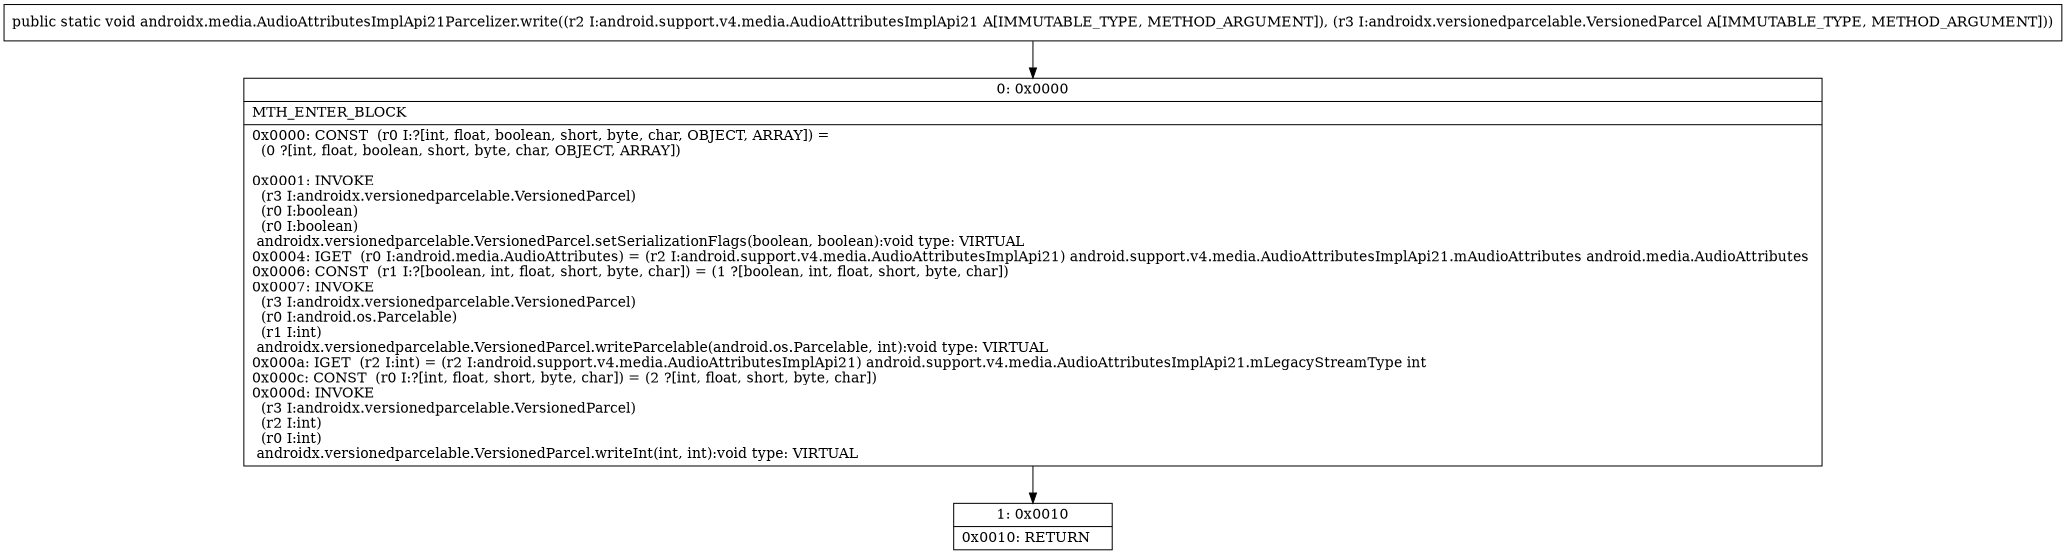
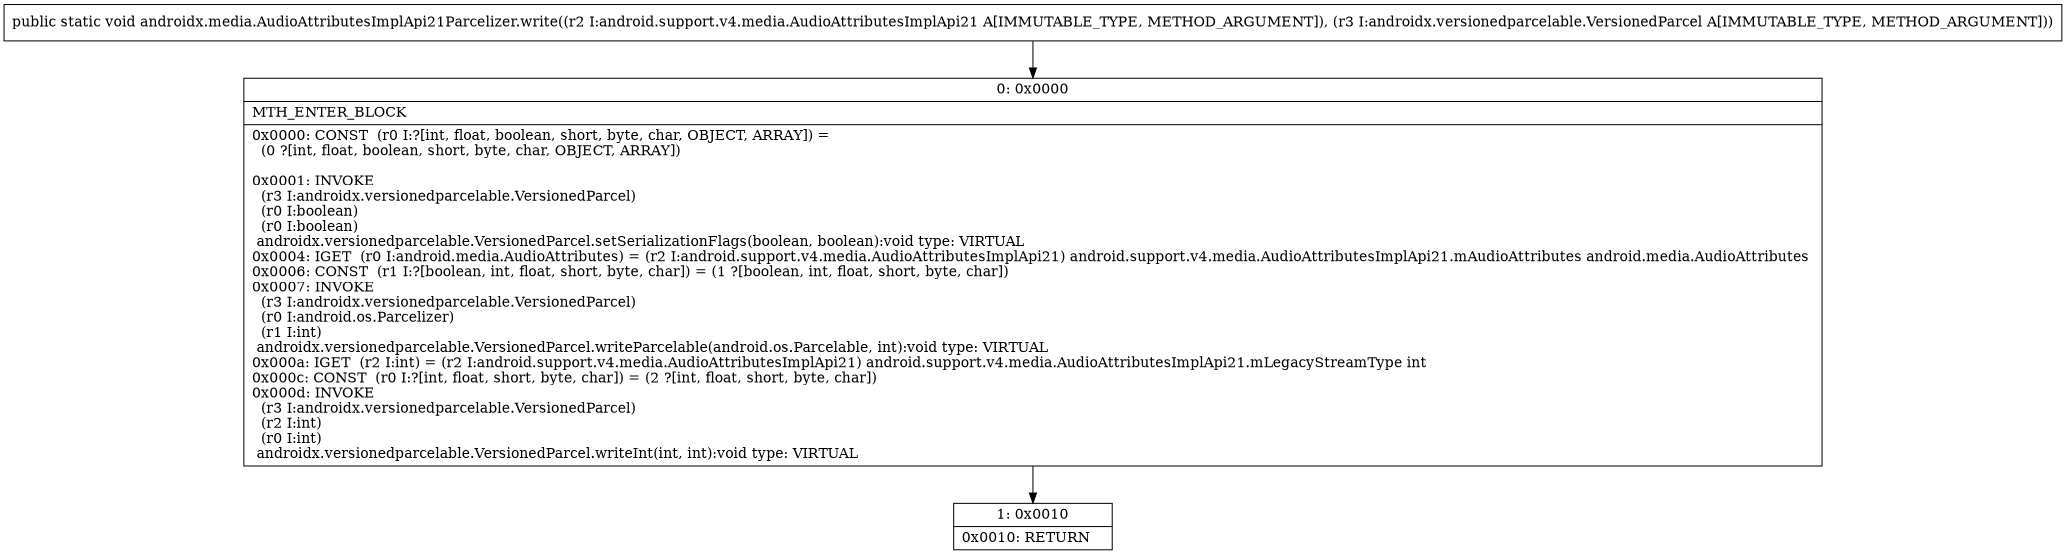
(355, 318) -> (353, 318)
